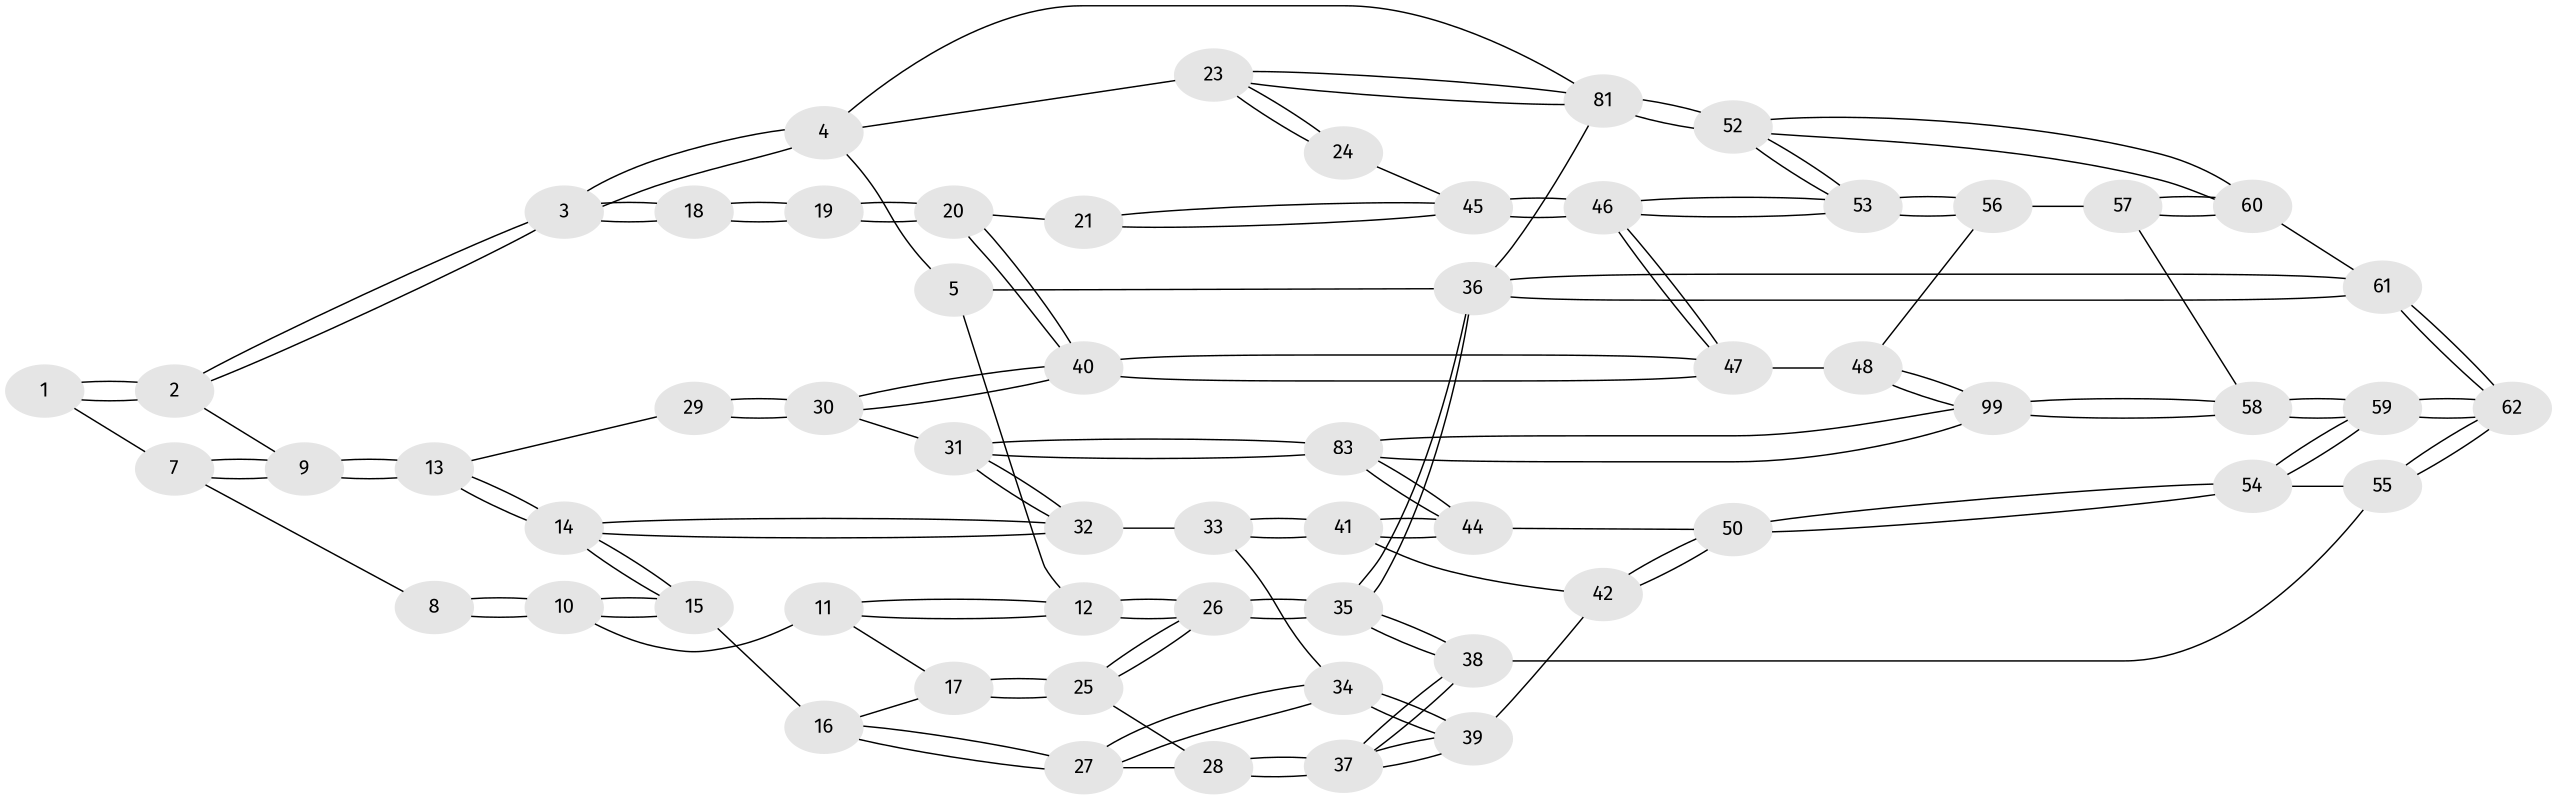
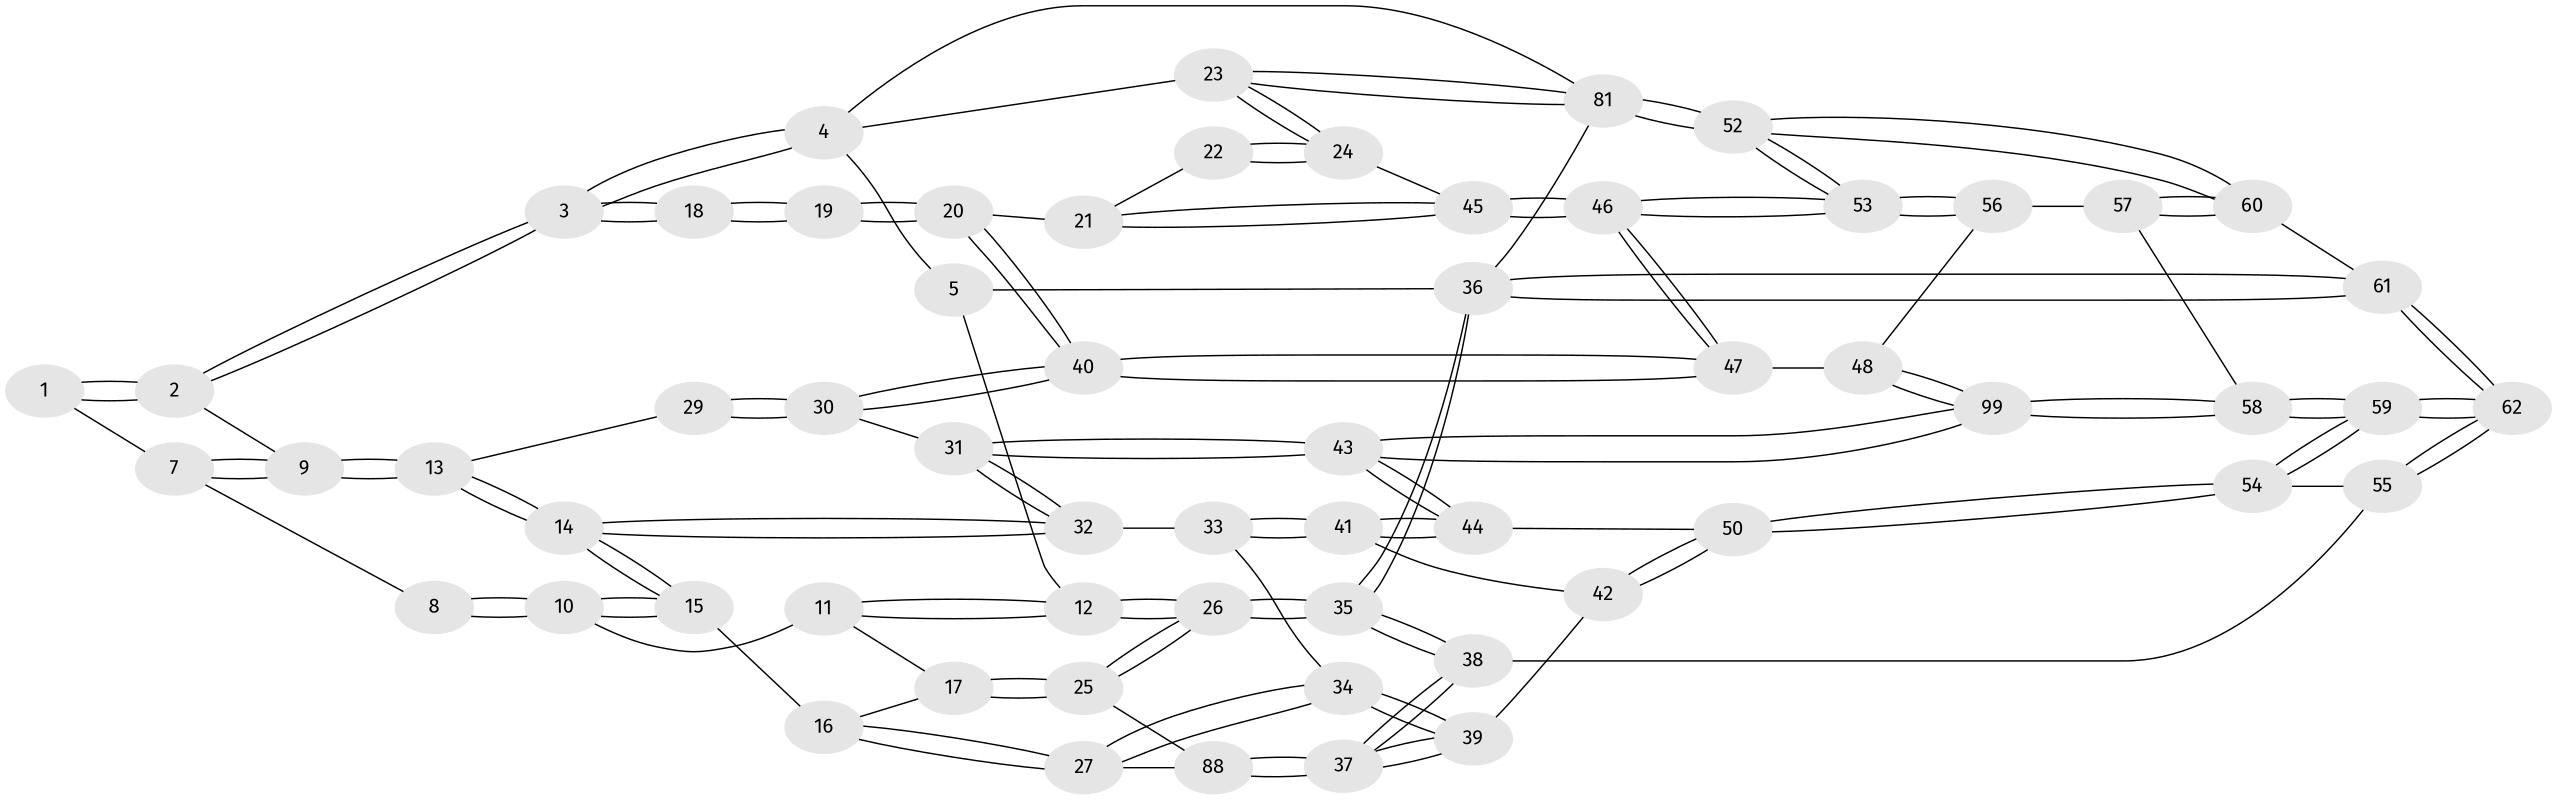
none -> (1214, 153)
(1343, 449) -> (1343, 449)
(1214, 768) -> (1214, 768)
